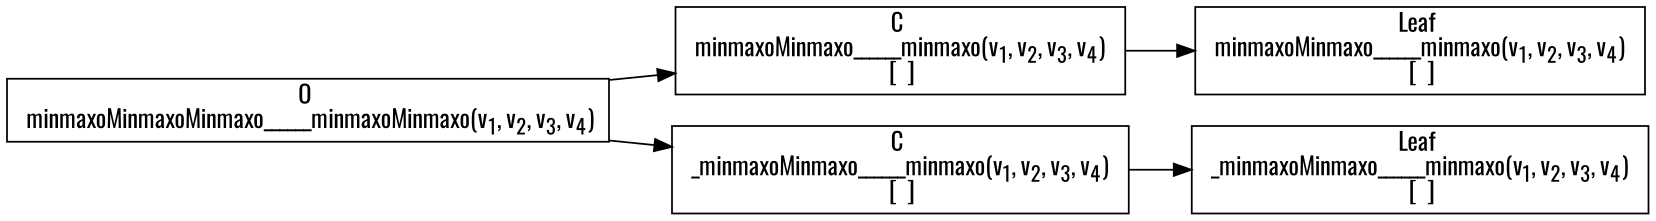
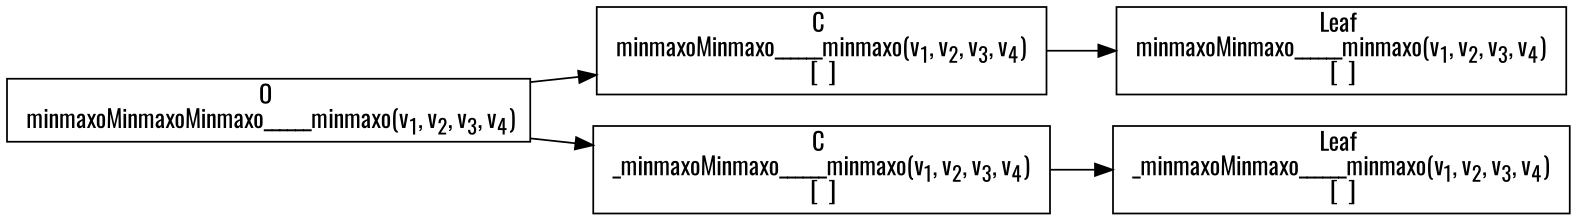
(255, 121) -> (215, 121)
